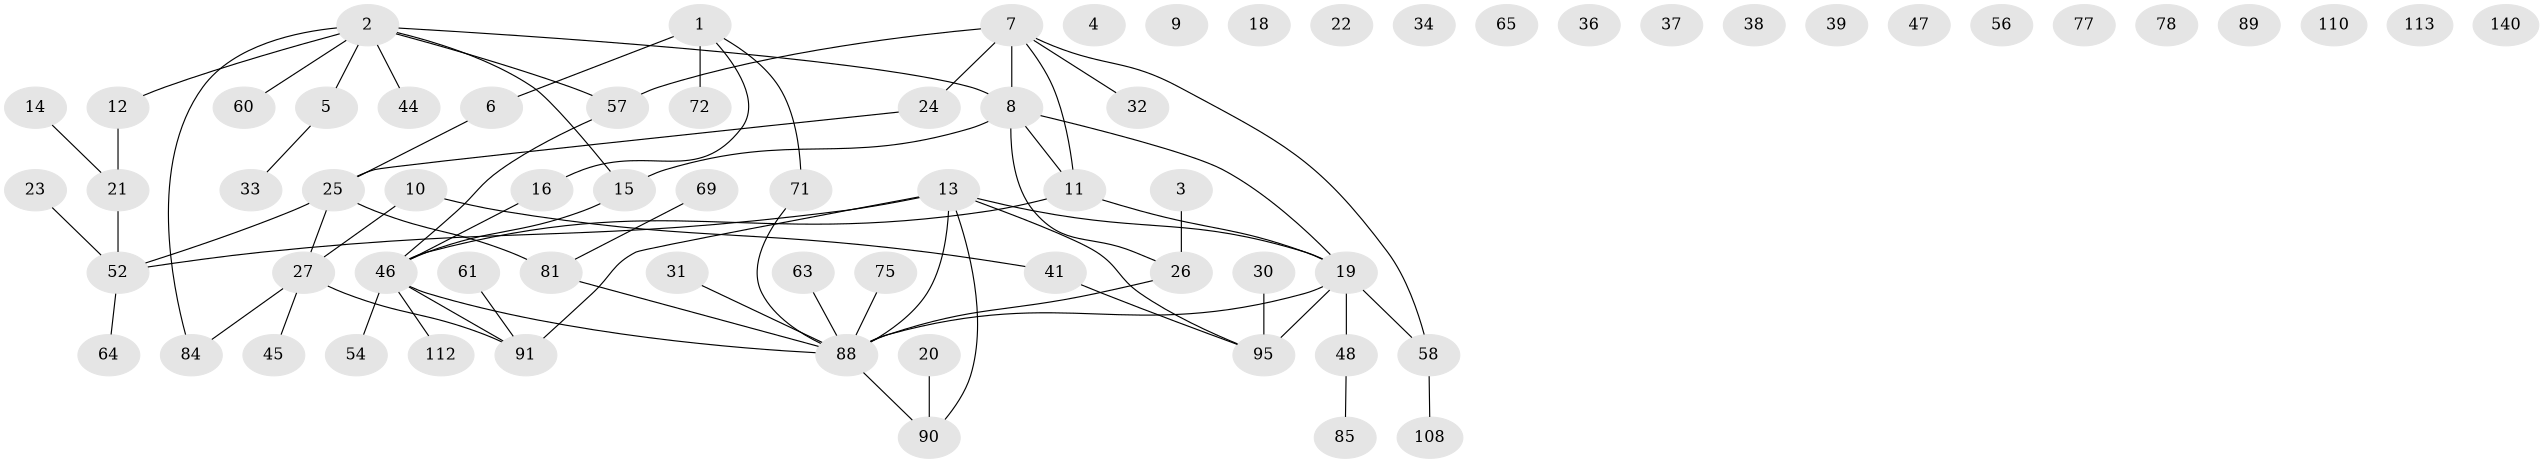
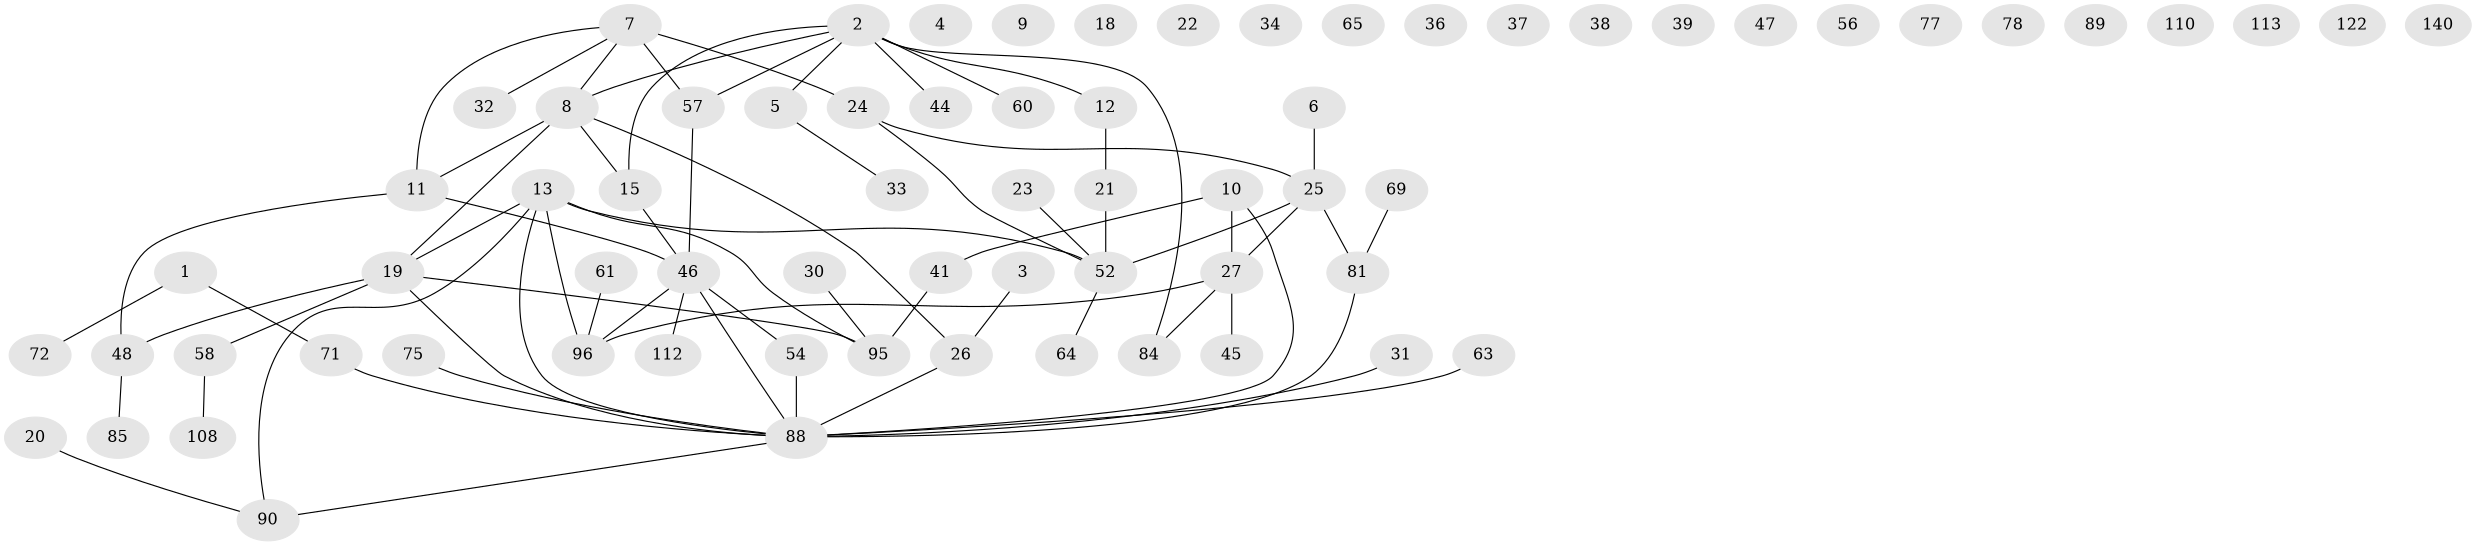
none -> (2352, 25)
(596, 66) -> none
(36, 108) -> none
(1270, 138) -> none
(542, 190) -> none
none -> (972, 203)
(1174, 219) -> (219, 220)
(526, 355) -> (583, 355)
none -> (796, 397)
none -> (1190, 401)
